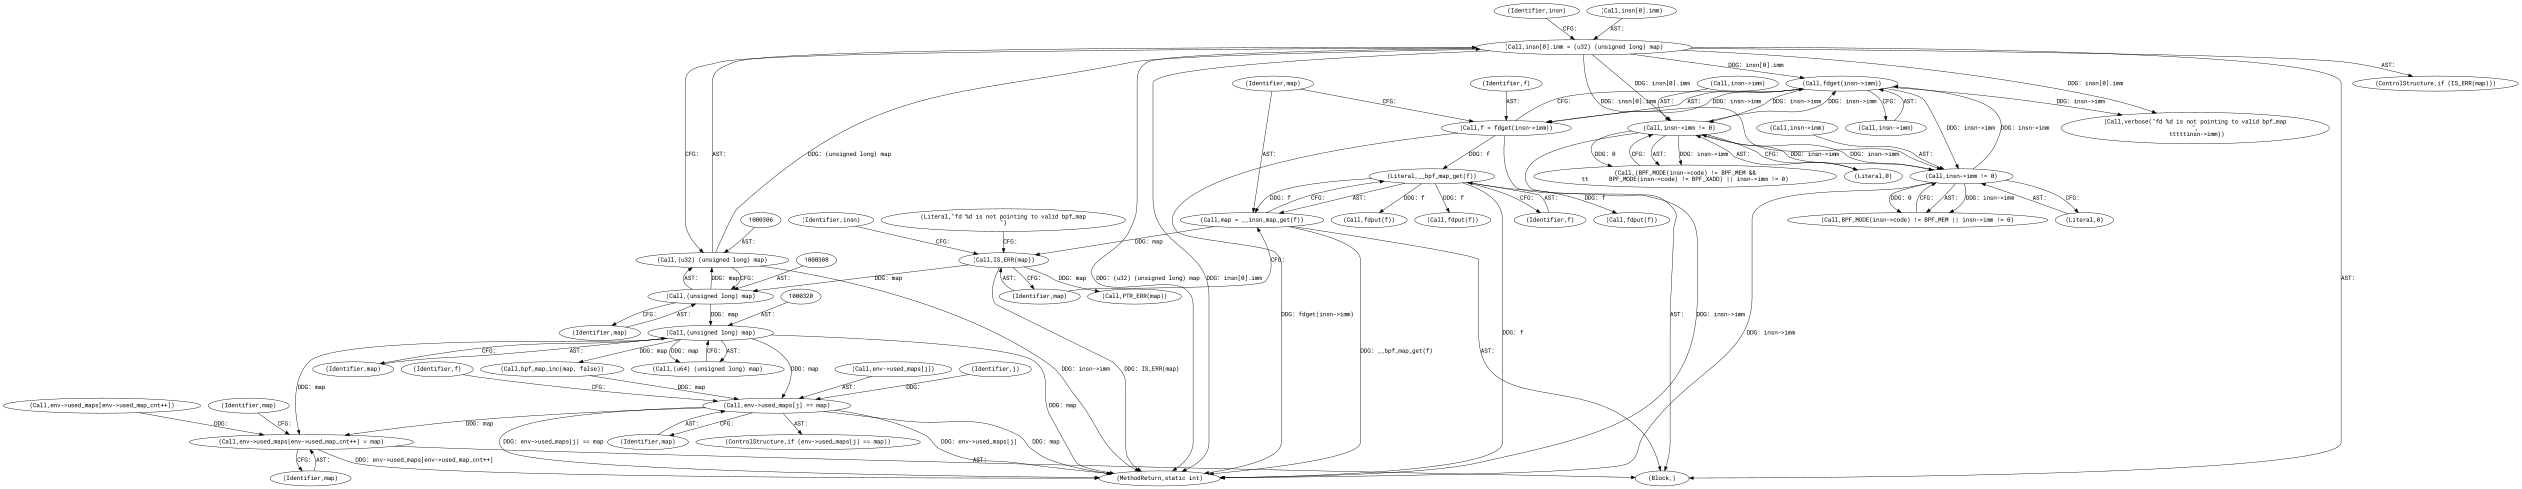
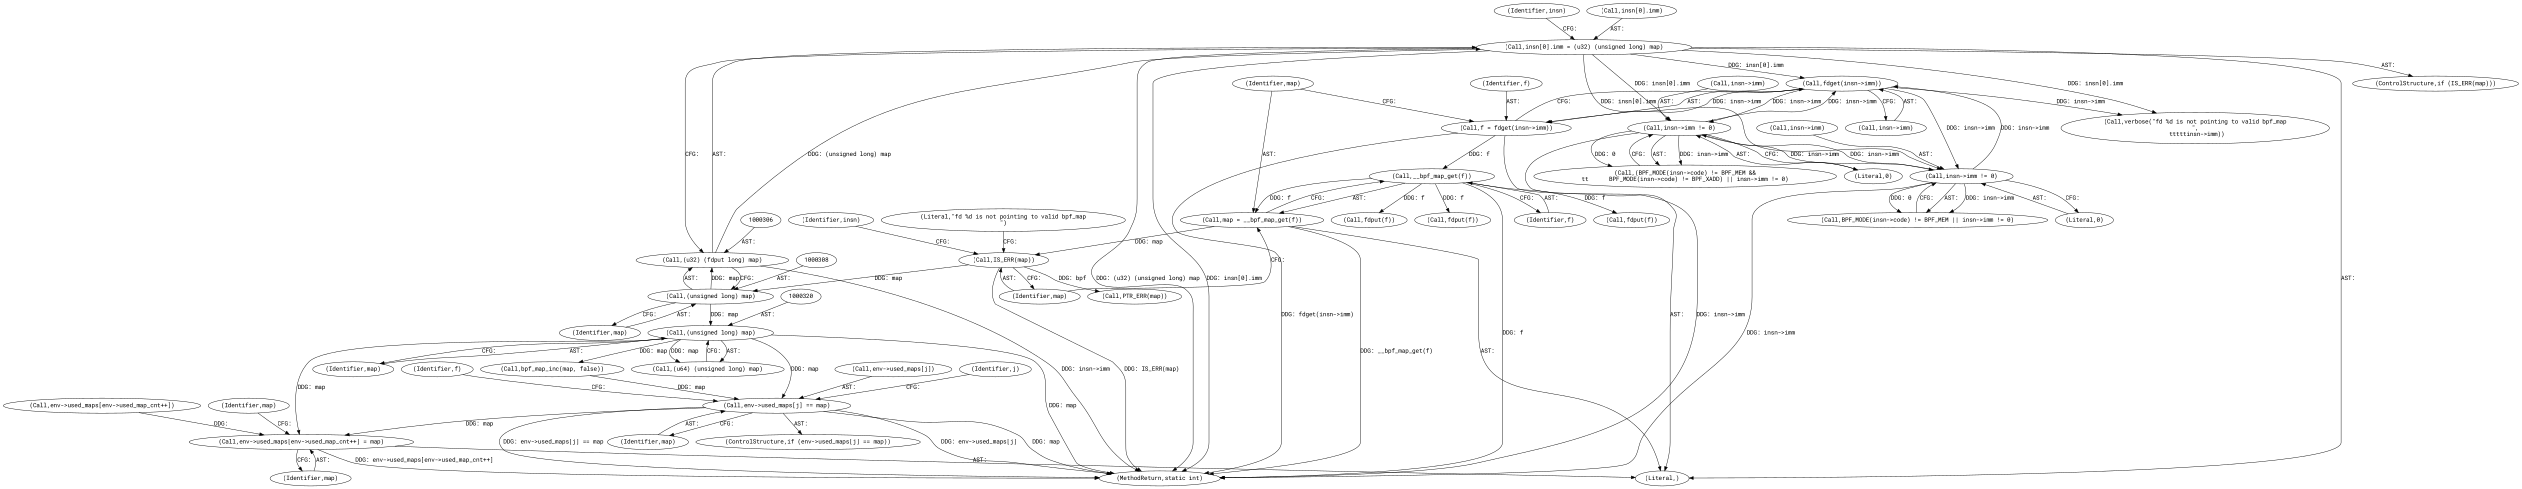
(1432, 176) -> (1432, 176)
(1252, 220) -> (1252, 220)
(712, 260) -> (712, 260)
(1073, 278) -> (1073, 278)
(915, 387) -> (915, 387)
(1662, 478) -> (1662, 478)
